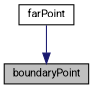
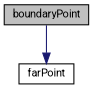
(46, 39) -> (46, 39)
